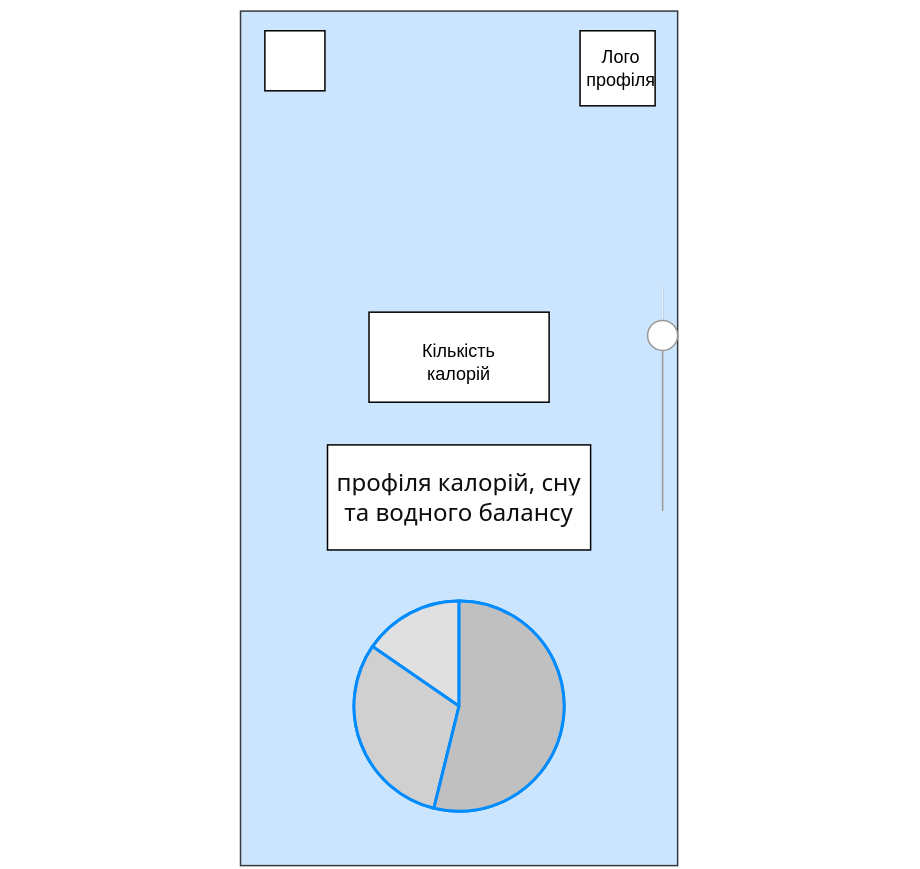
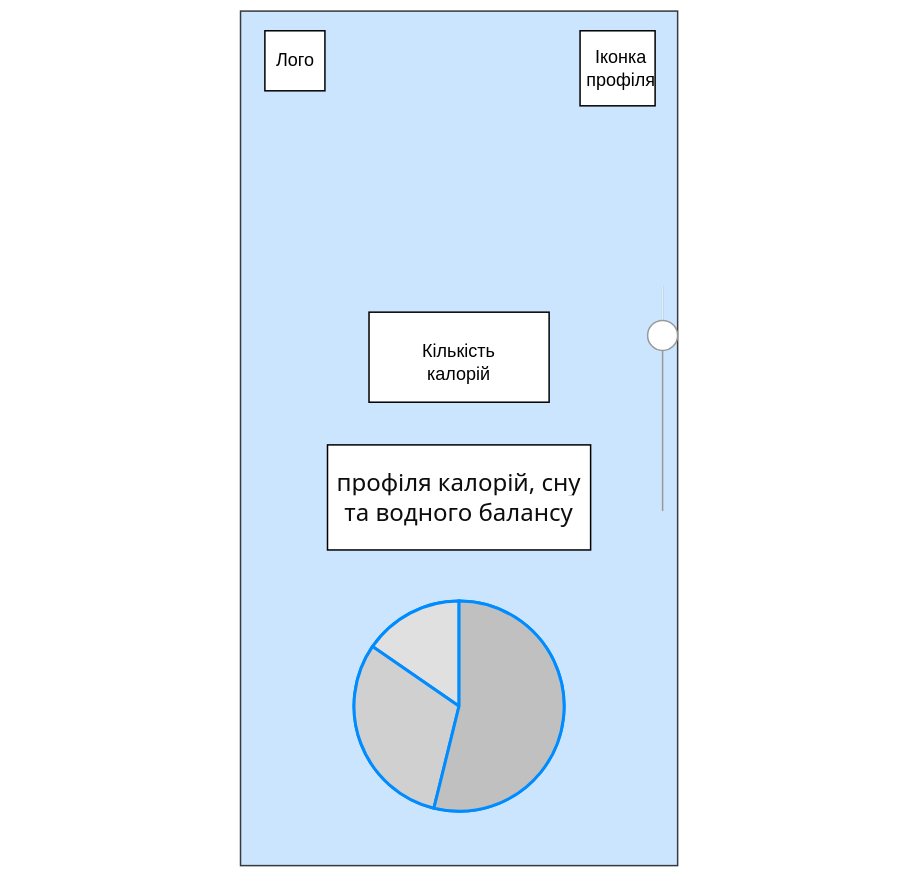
none -> (295, 61)
(621, 68) -> (621, 68)
